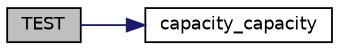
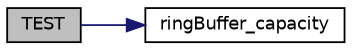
(239, 25) -> (245, 25)
